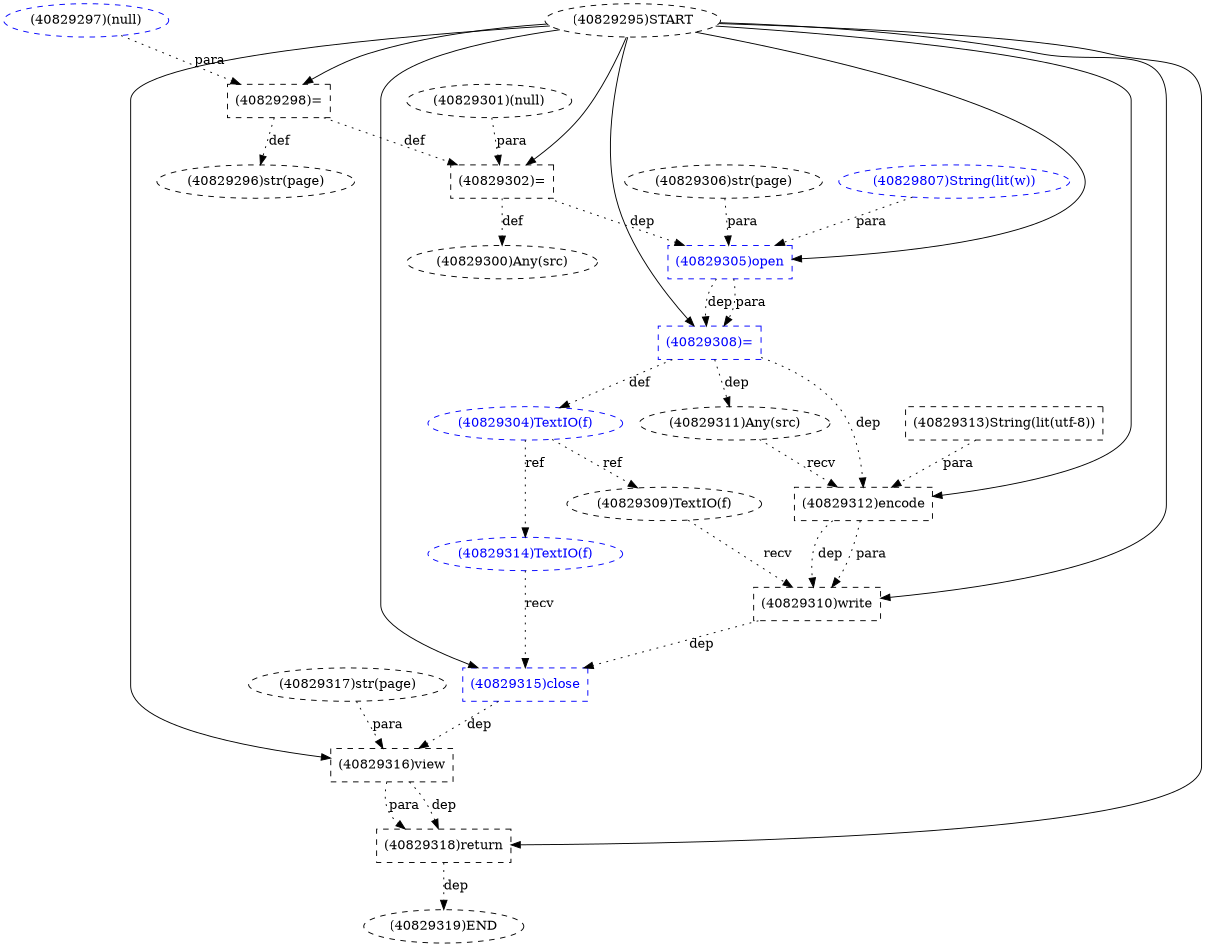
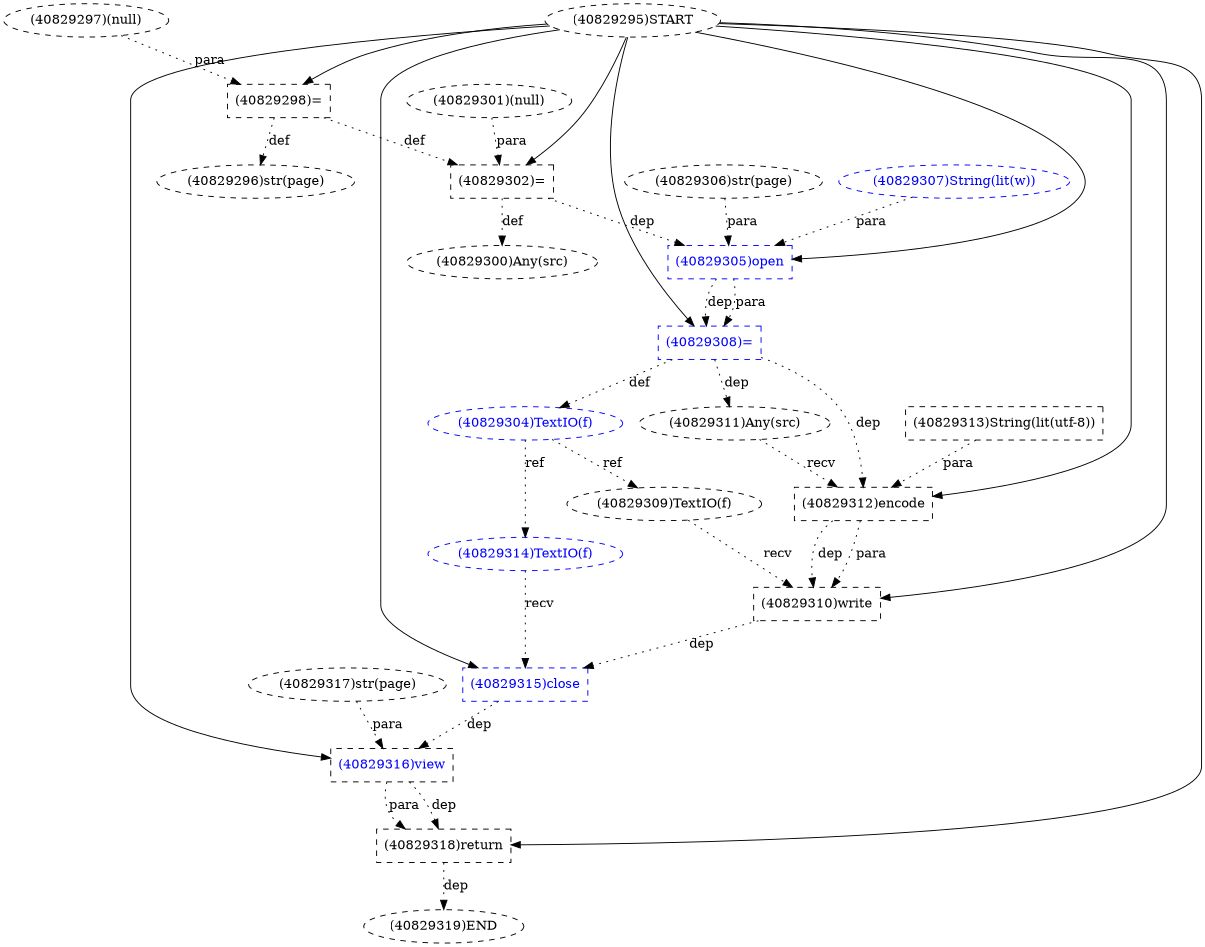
(86, 20) -> (86, 20)
(954, 182) -> (954, 182)
(392, 765) -> (392, 765)
